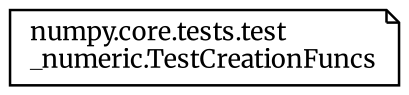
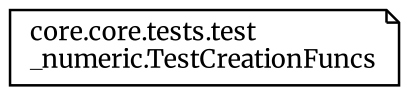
(205, 48) -> (205, 48)
